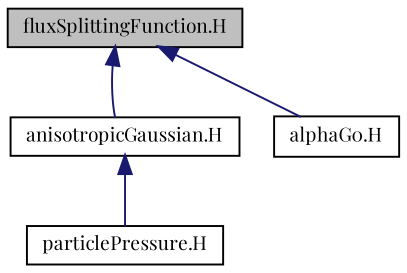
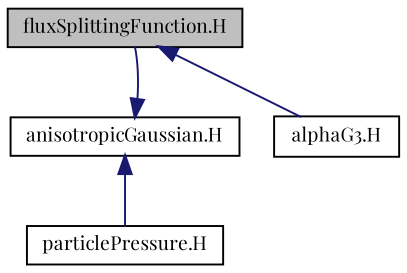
(112, 92) -> (138, 72)
(337, 137) -> (337, 137)
